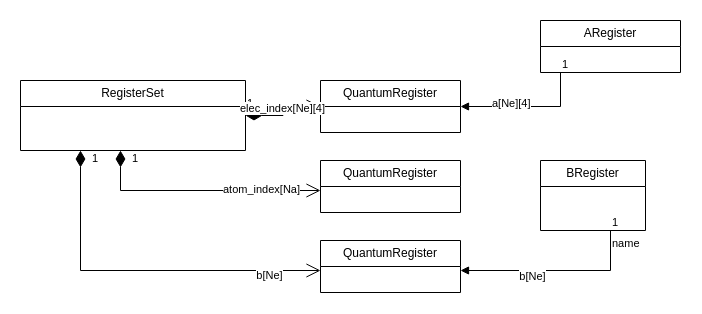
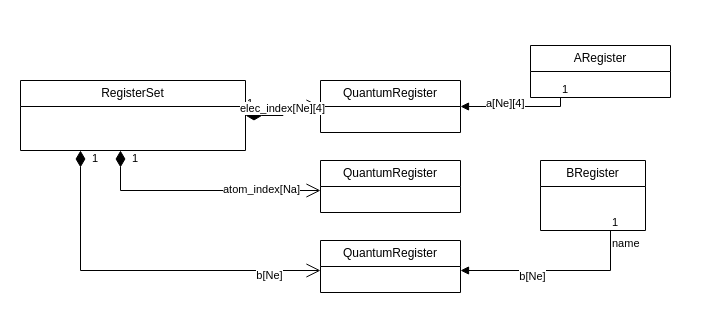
(611, 47) -> (601, 72)
